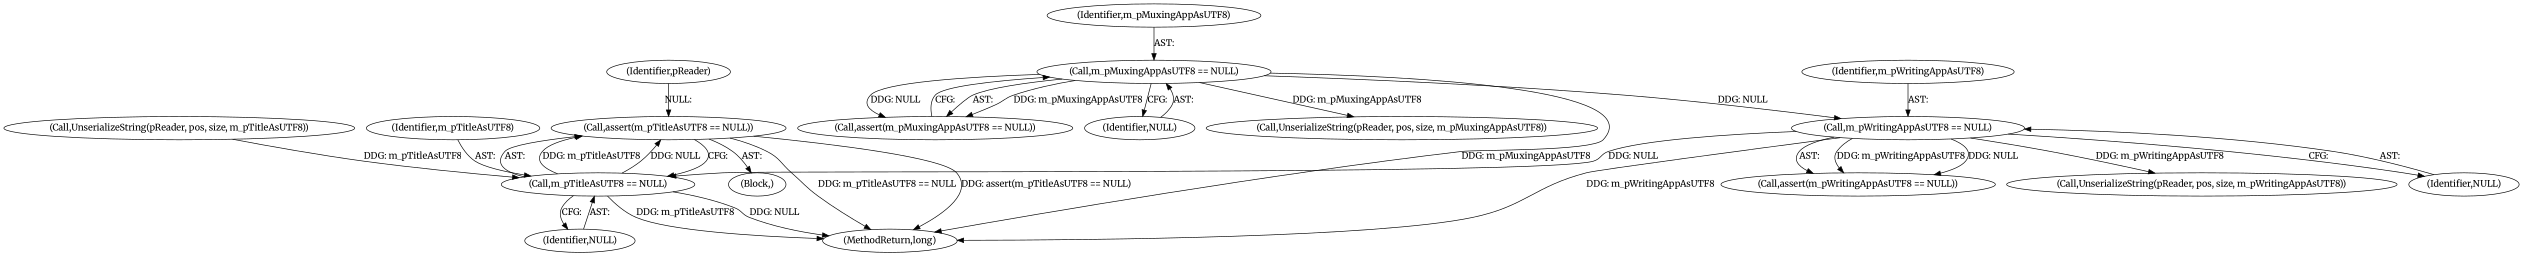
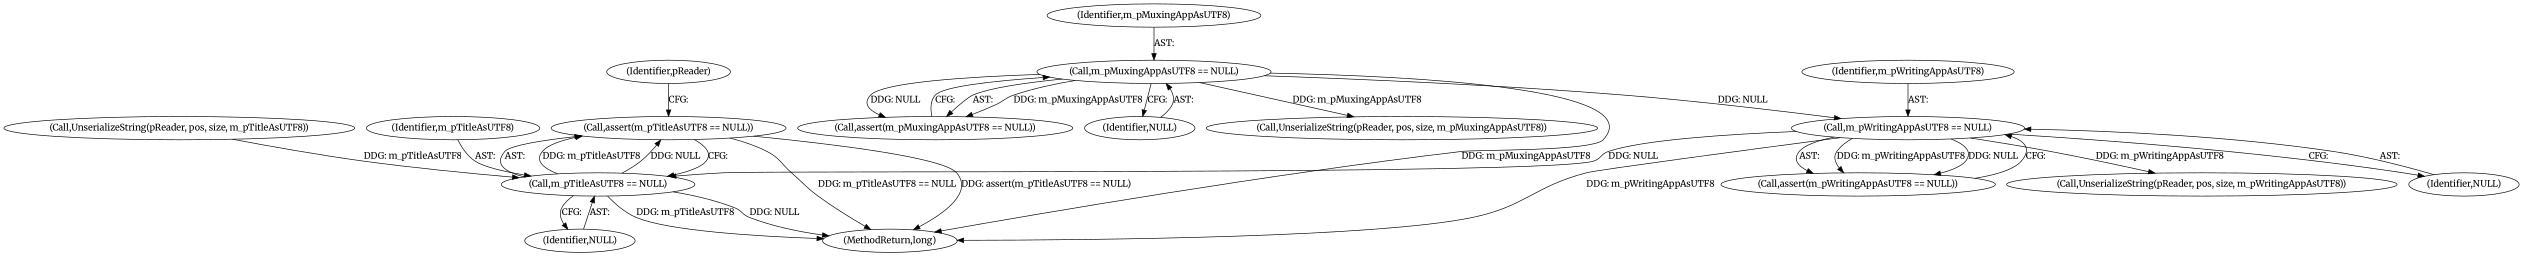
(680, 100) -> (680, 100)
none -> (2015, 166)
(757, 184) -> none
